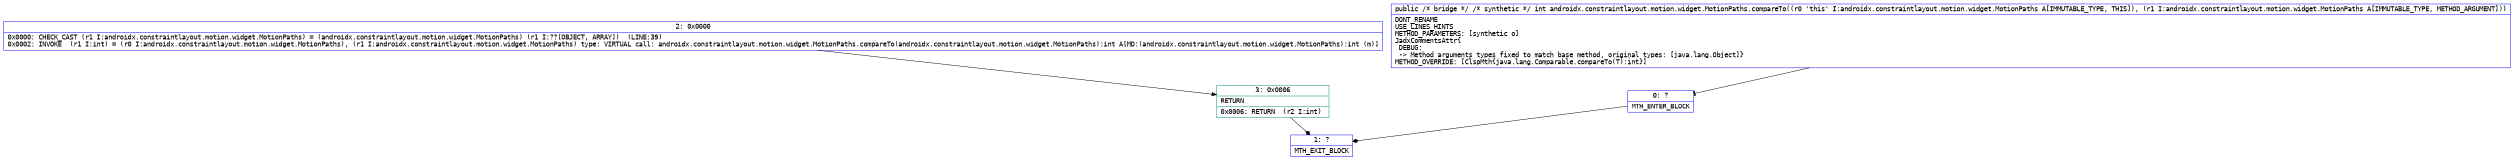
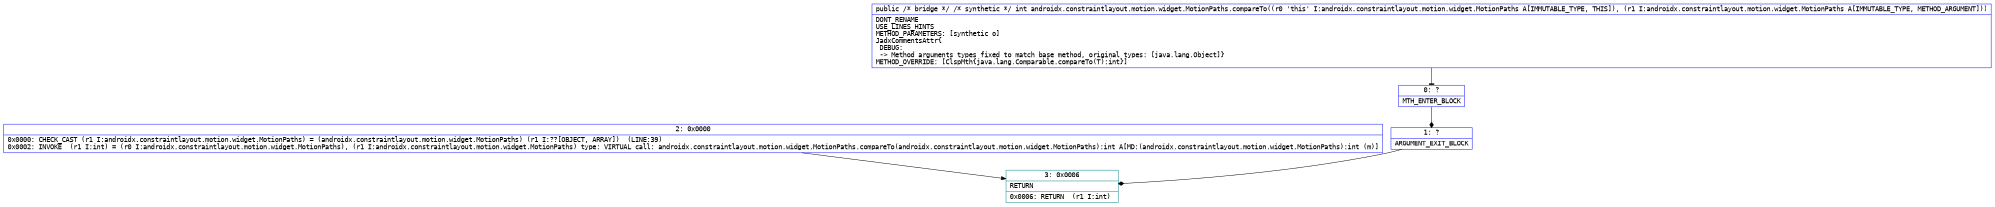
(1273, 112) -> (1062, 197)
(1298, 124) -> (1264, 172)
(1322, 151) -> (1432, 144)
